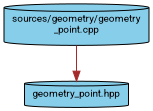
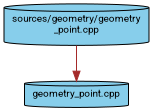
(76, 94) -> (76, 94)
